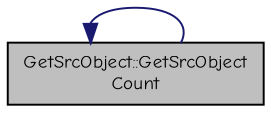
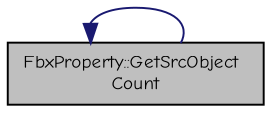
(136, 74) -> (136, 74)
